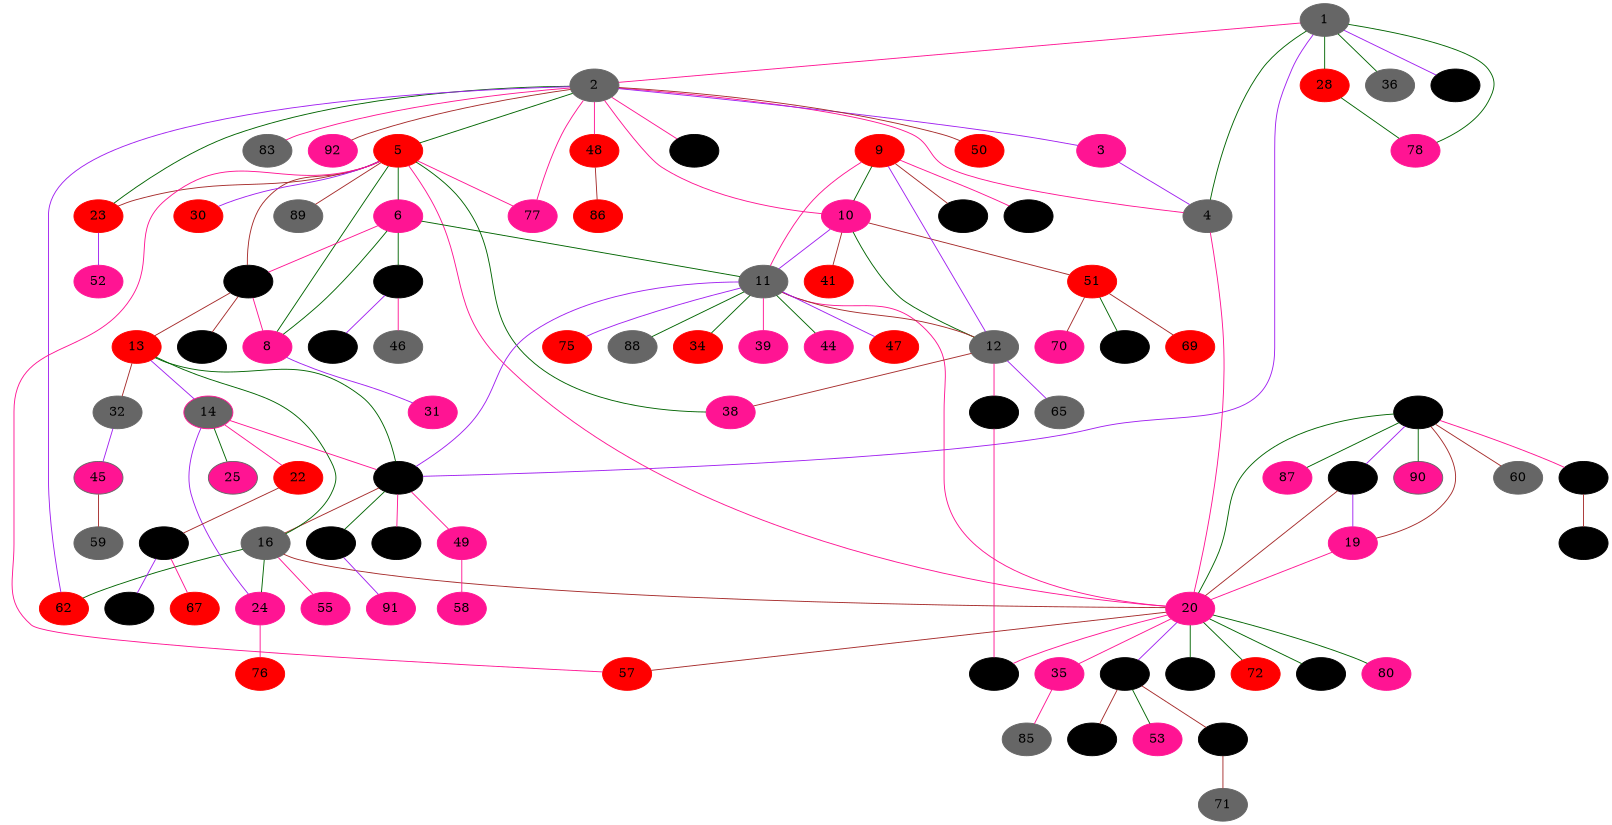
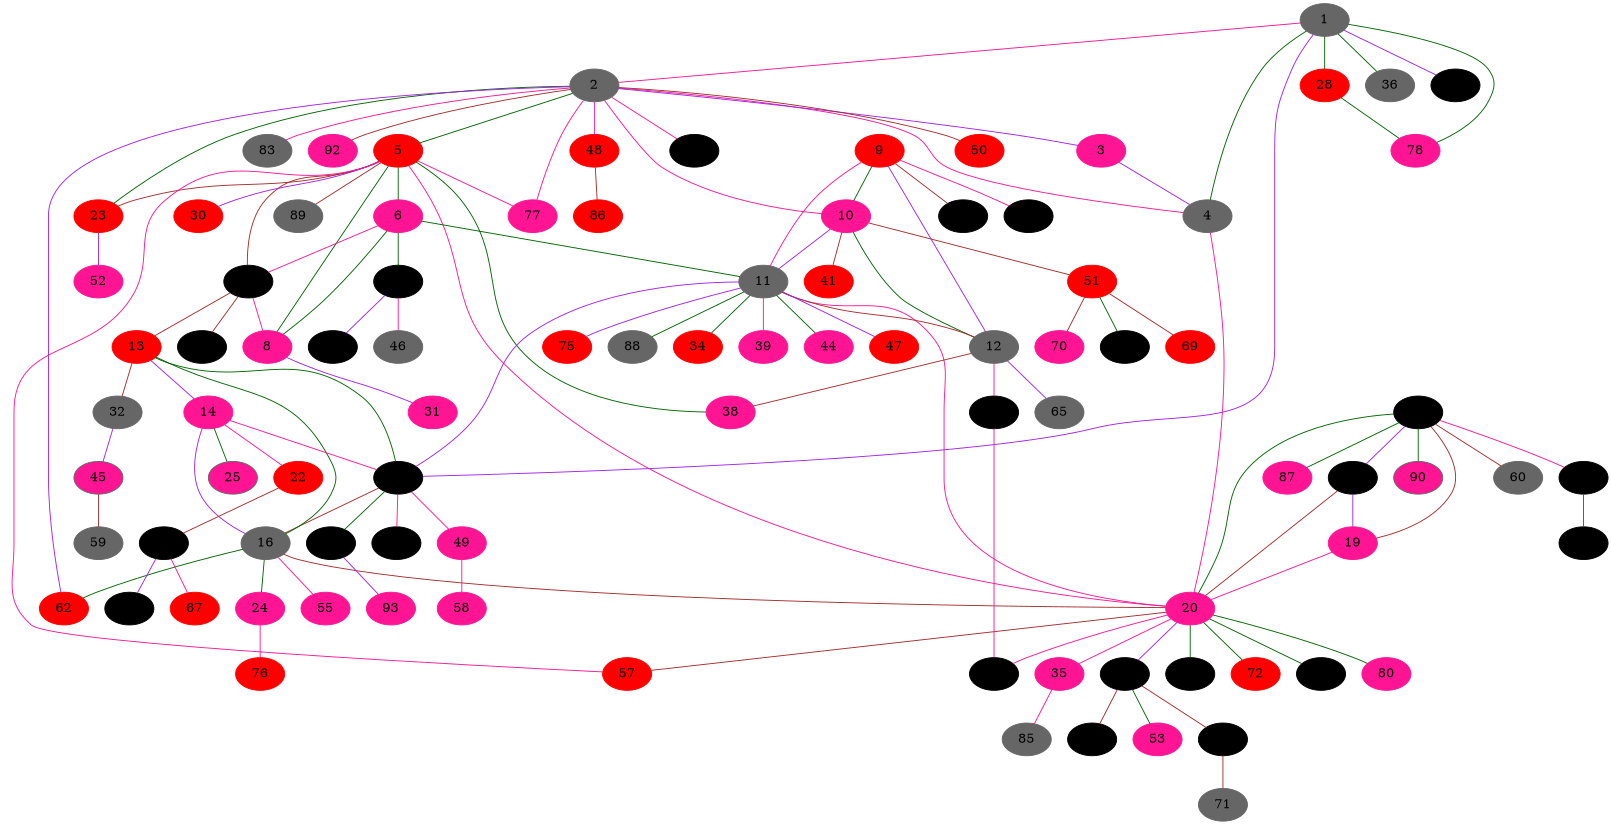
(208, 412) -> (208, 412)
(199, 517) -> (199, 491)
(391, 609) -> (391, 609)
